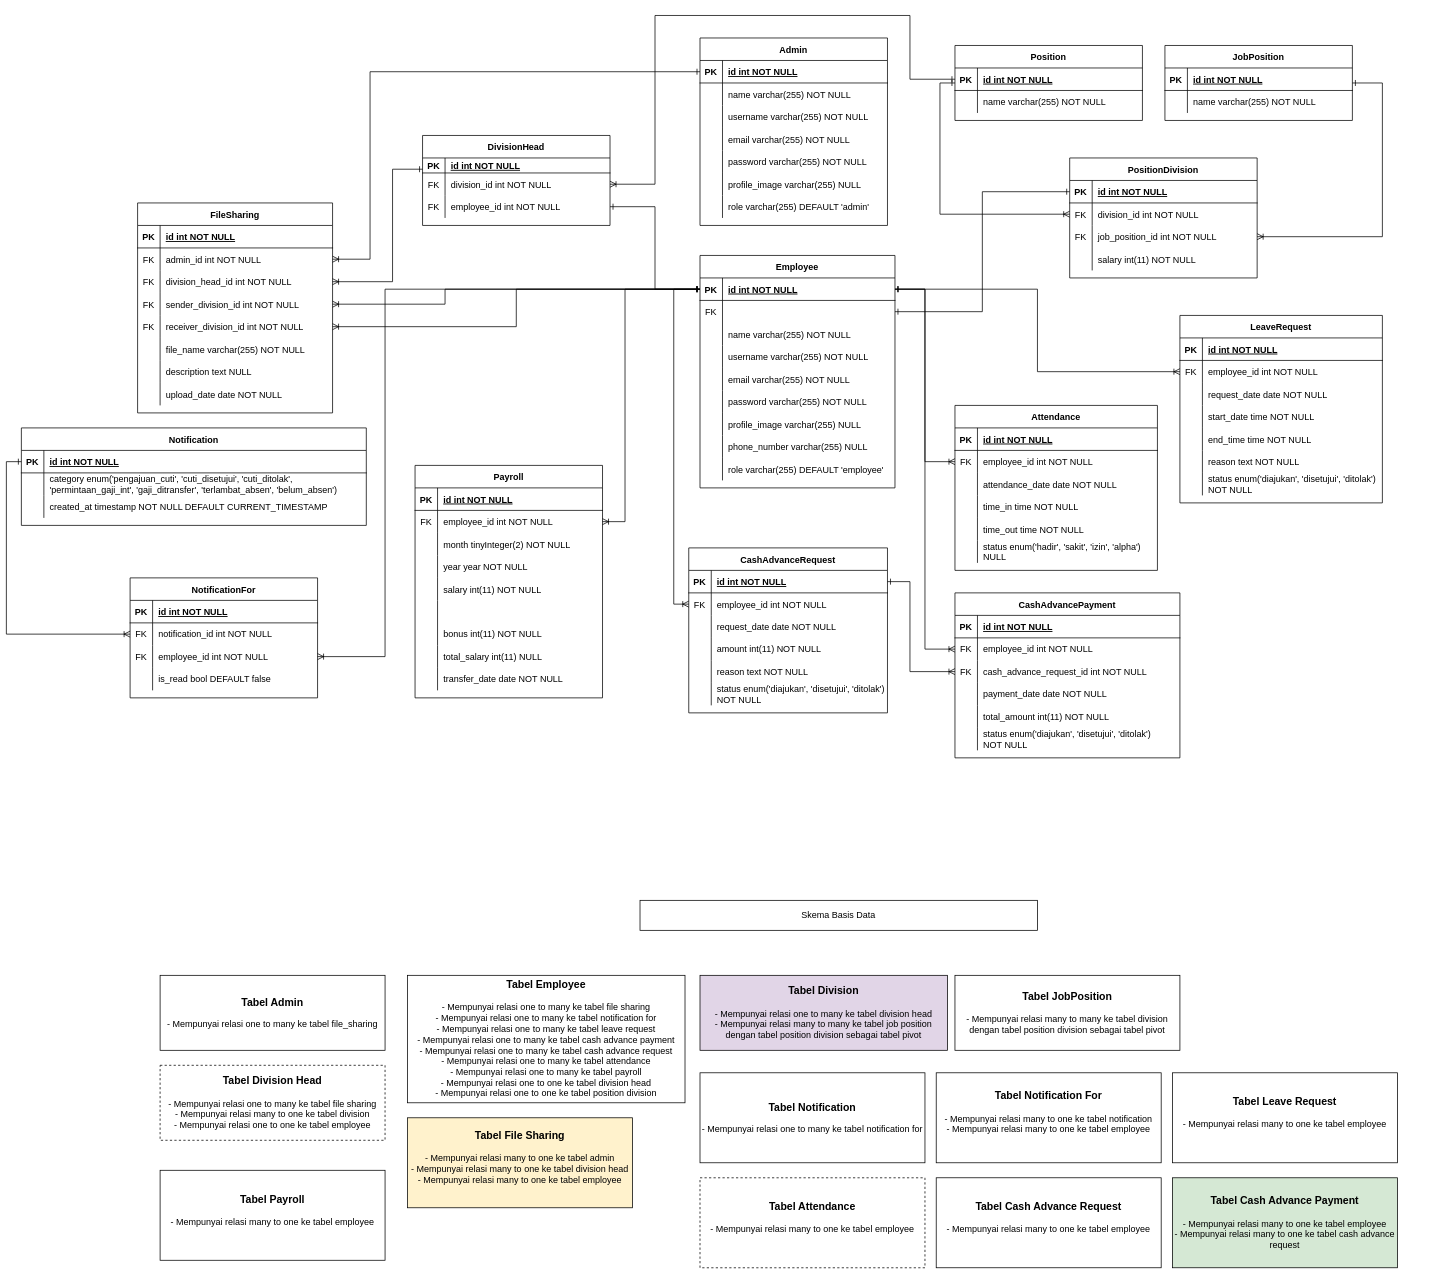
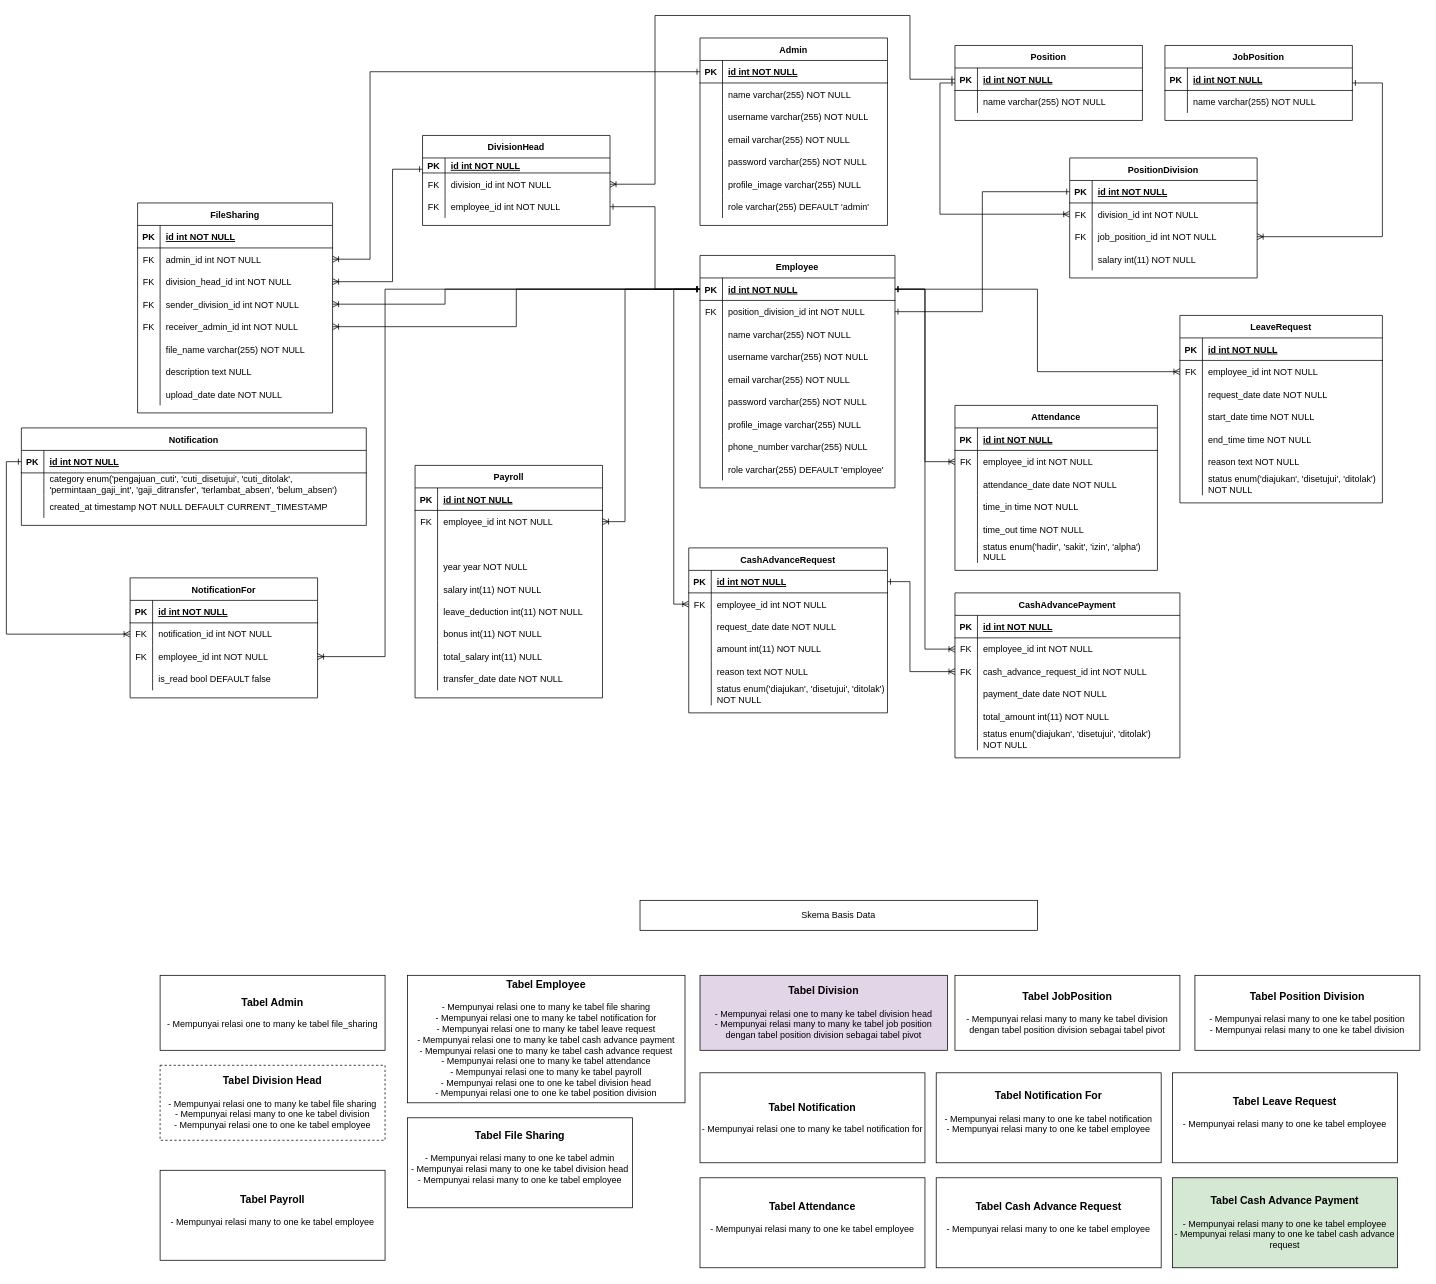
none -> (809, 312)
(238, 327) -> (233, 327)
(520, 544) -> none
none -> (520, 612)
none -> (1308, 1013)
(520, 1163) -> (520, 1163)
(813, 1223) -> (813, 1223)
